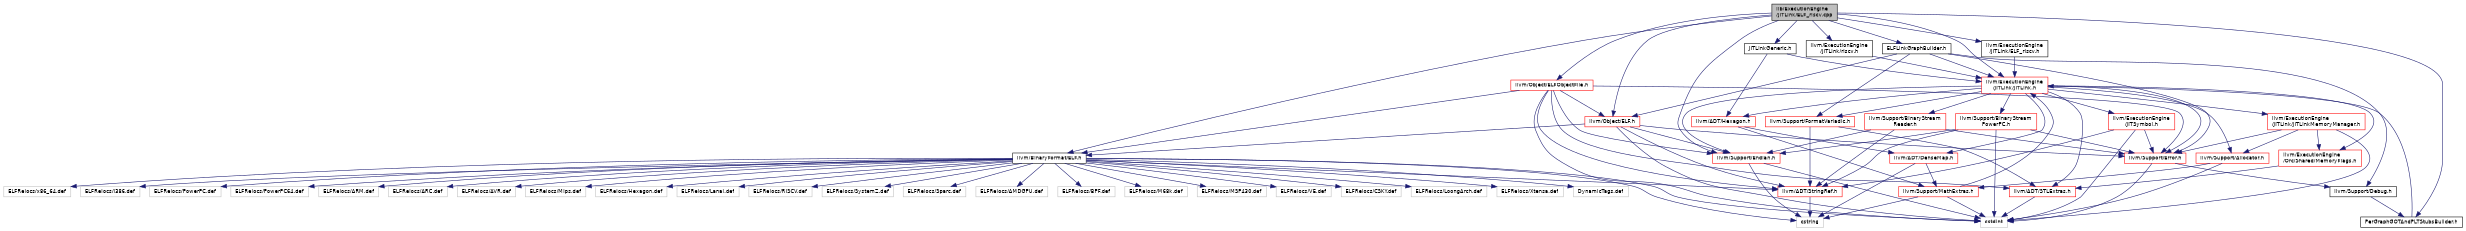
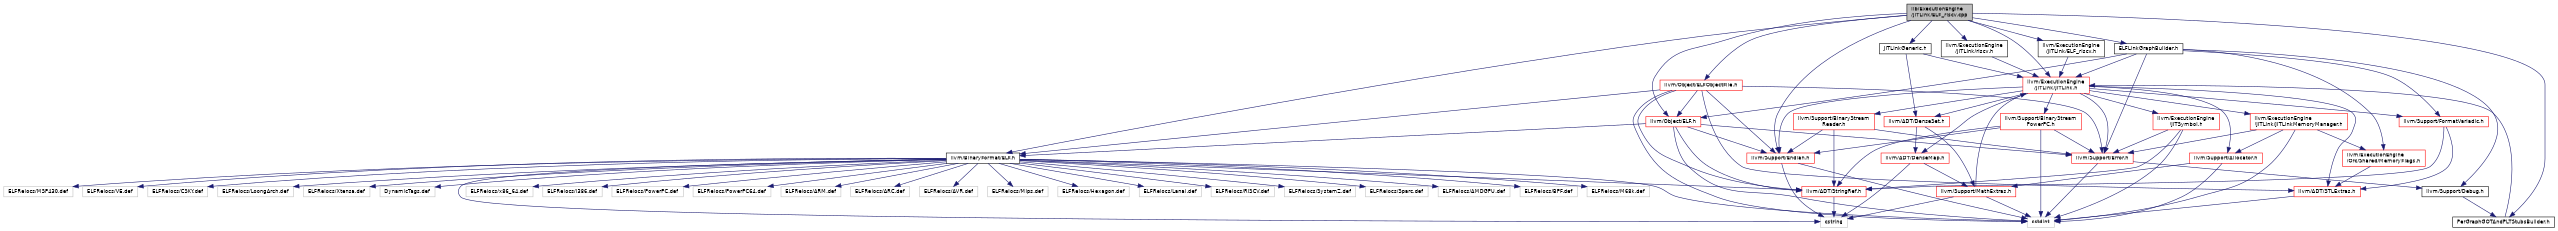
(2235, 91) -> (2299, 70)
(1723, 122) -> (1917, 122)
